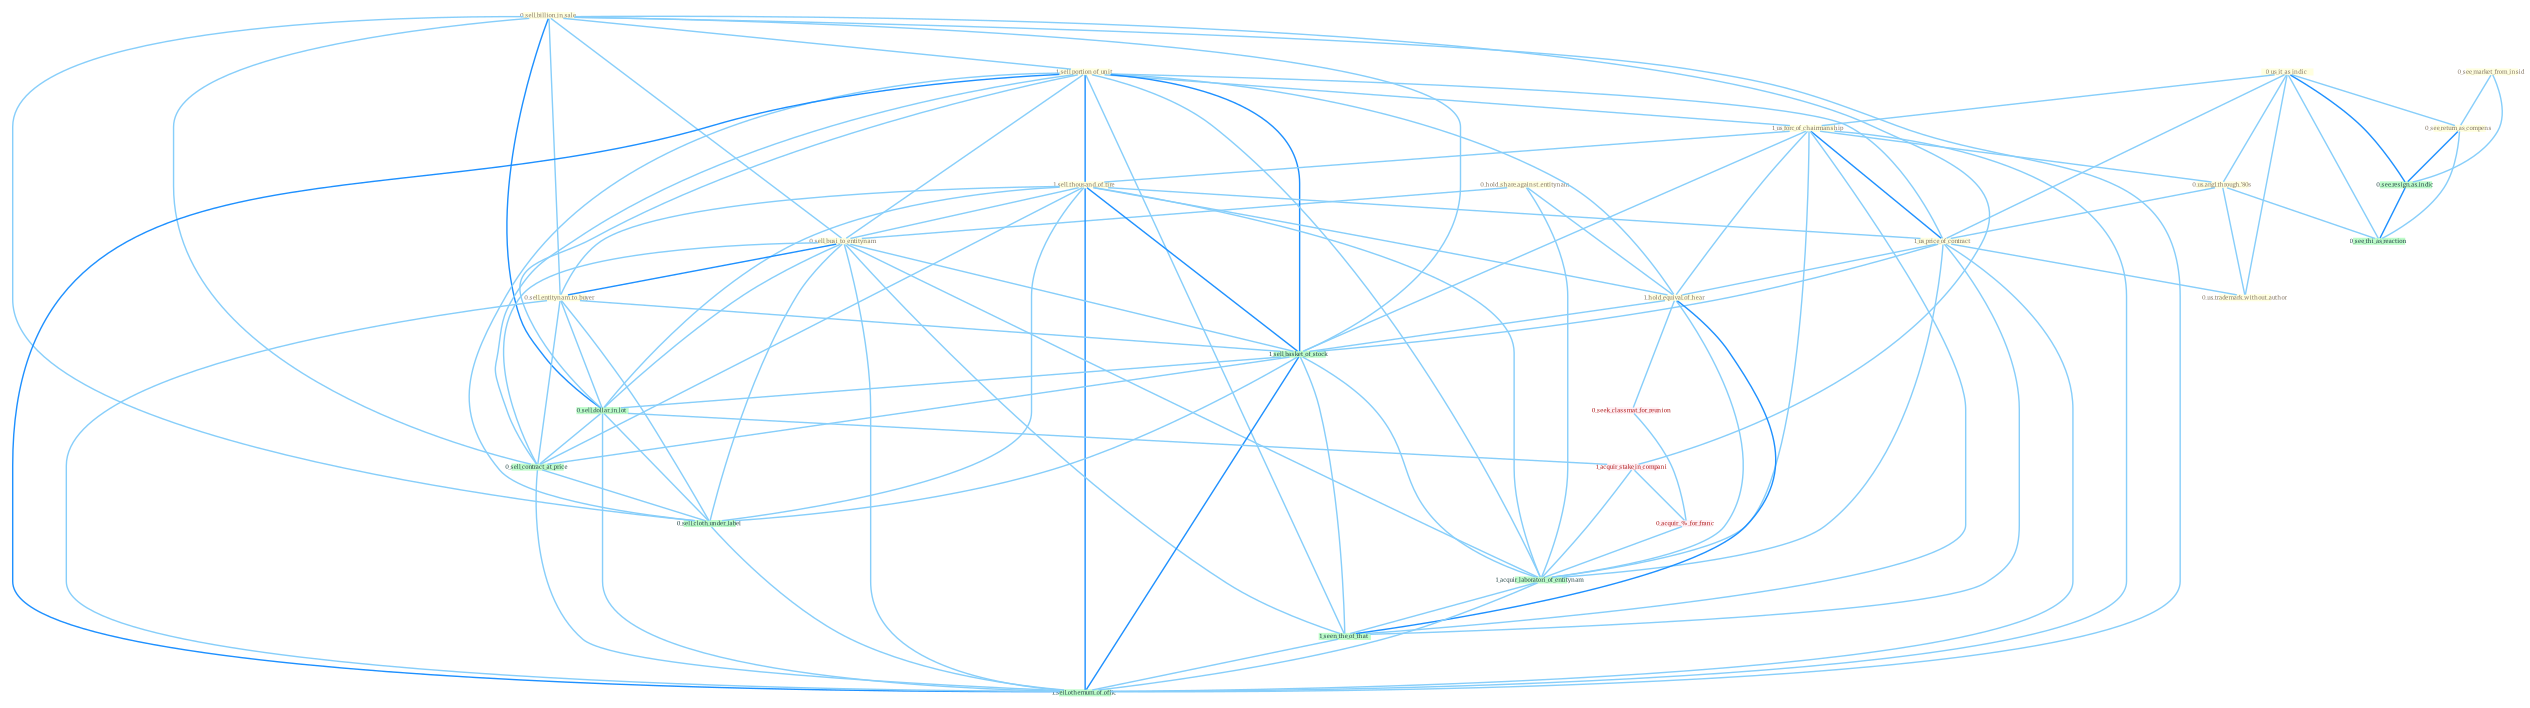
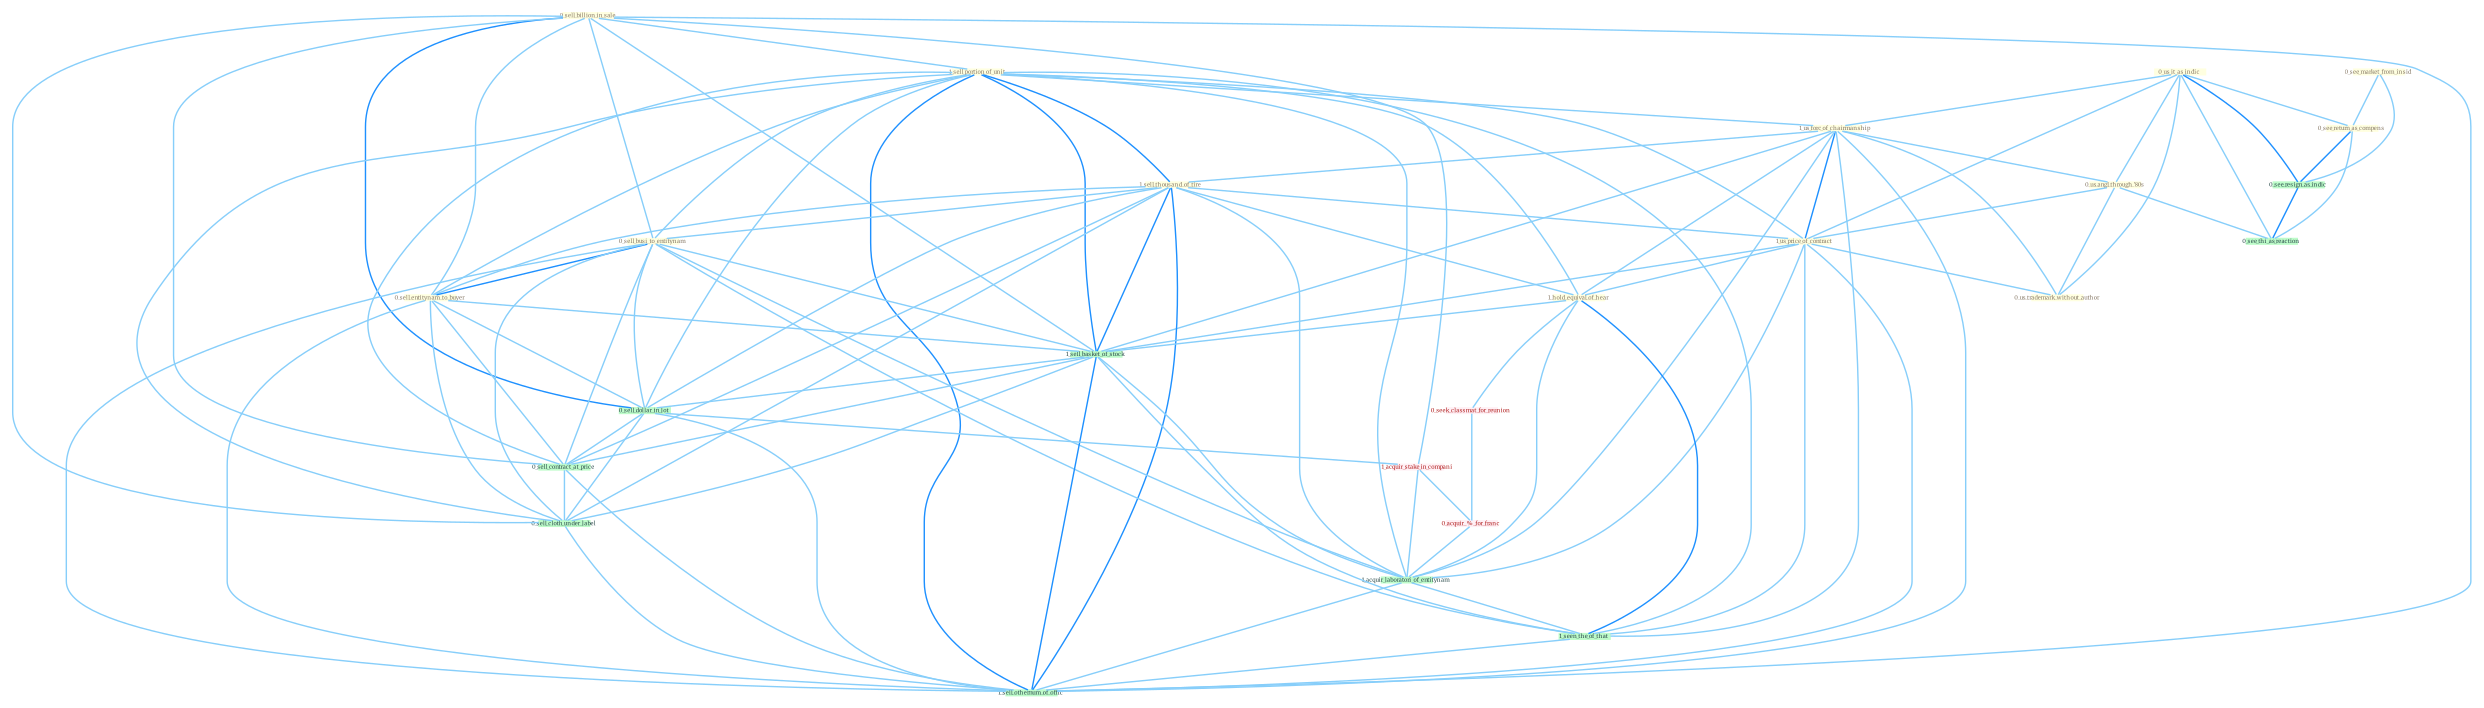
none -> (692, 161)
(1525, 185) -> none
none -> (1969, 187)
